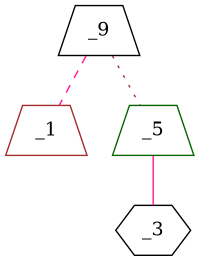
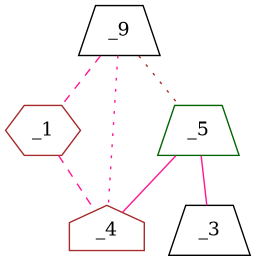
(46, 130) -> (43, 130)
none -> (107, 230)
(153, 230) -> (210, 230)
